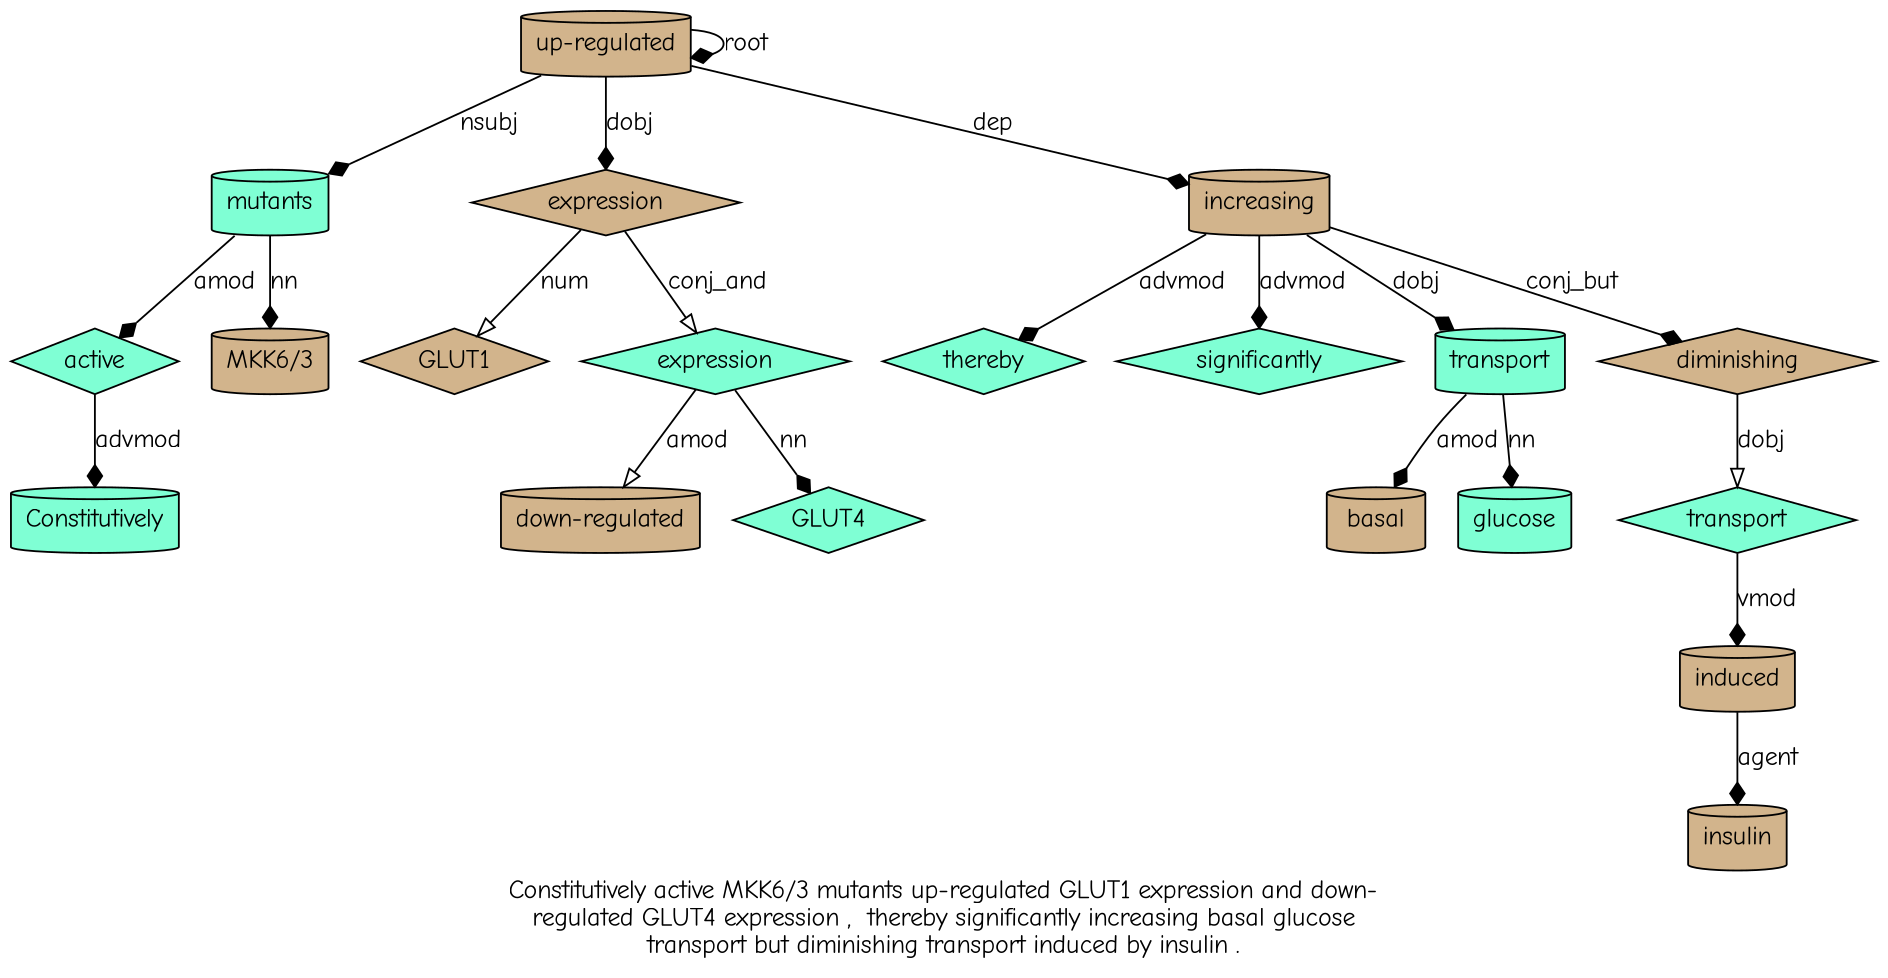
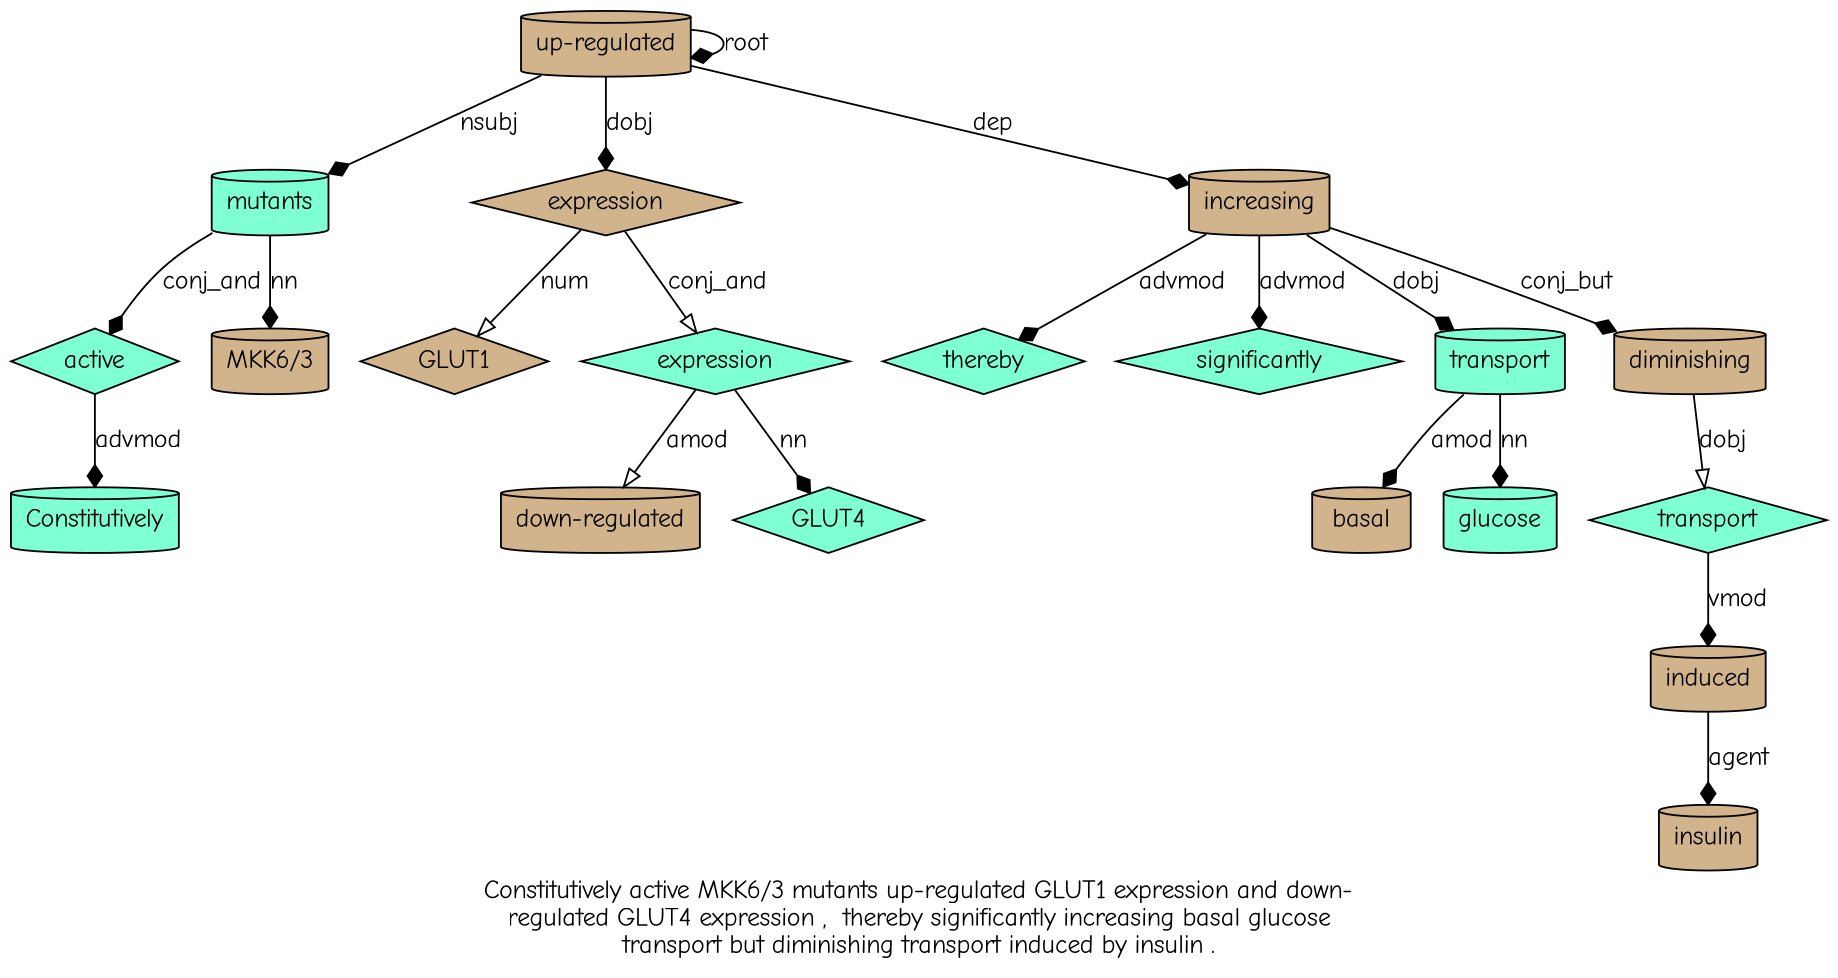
(224, 282) -> (213, 282)
(1737, 361) -> (1690, 361)
